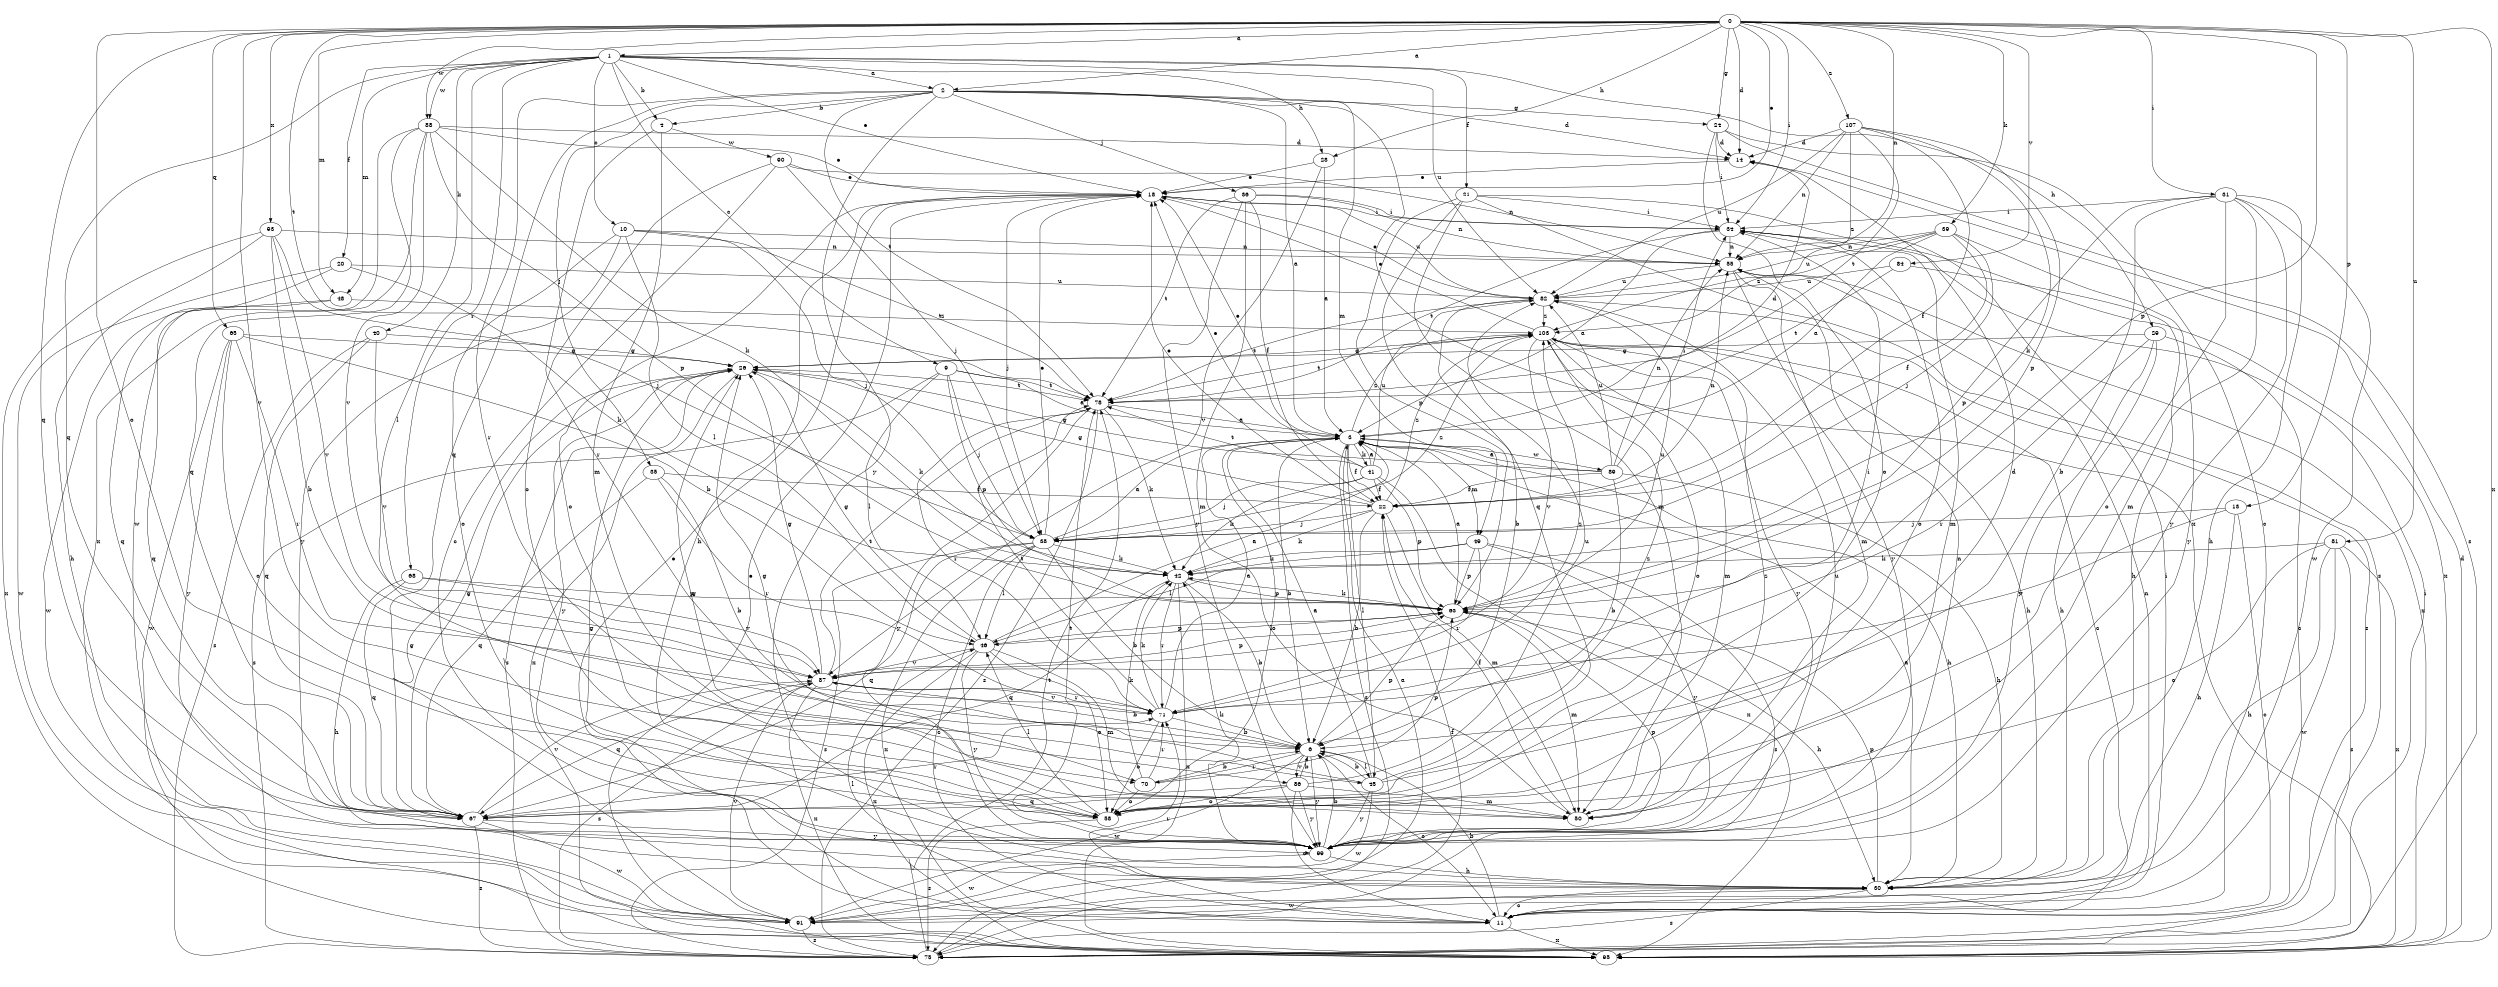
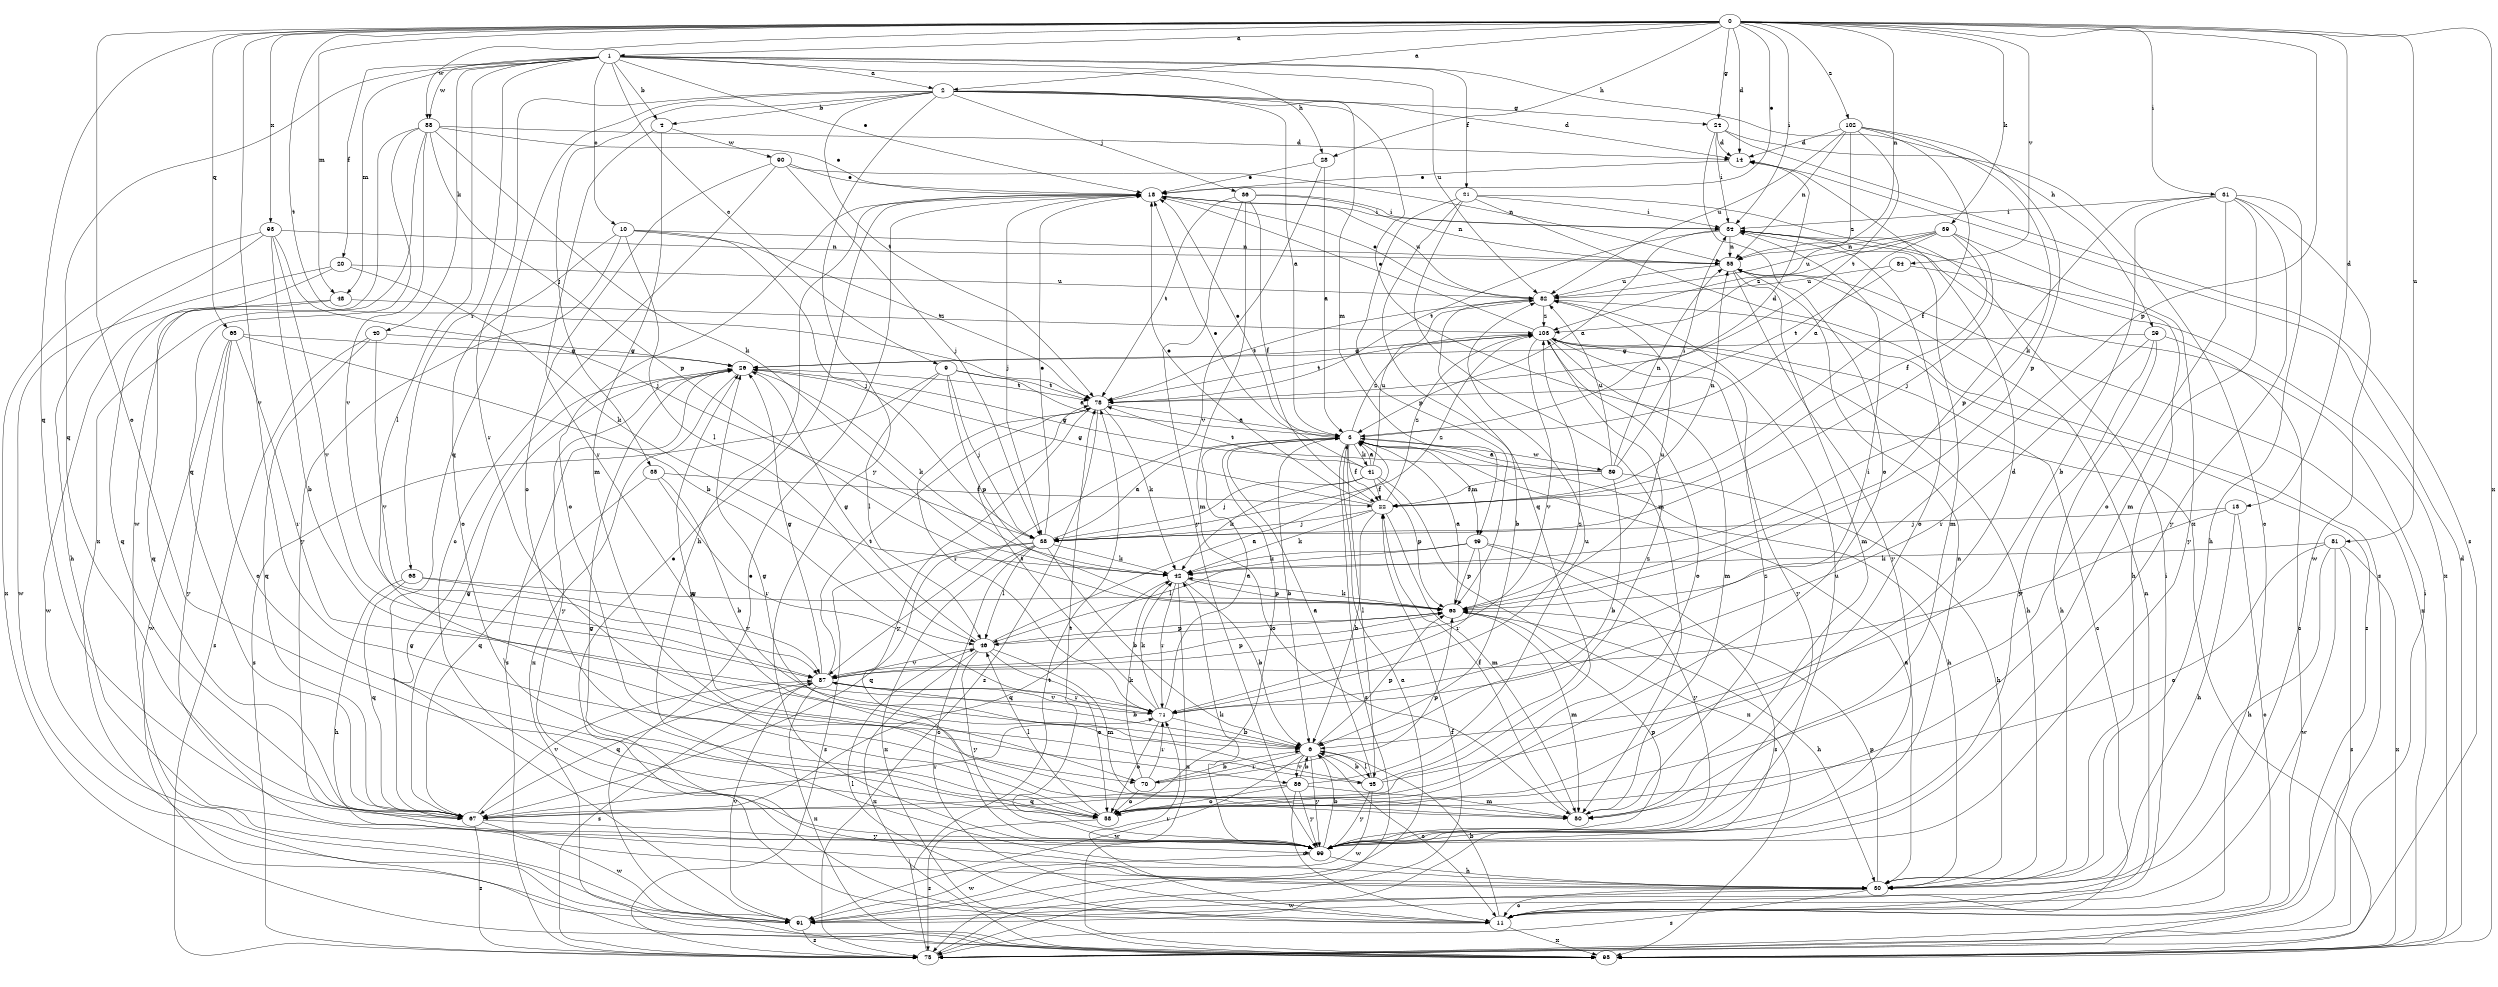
(1851, 126) -> (1851, 126)
(2349, 264) -> (2349, 264)
